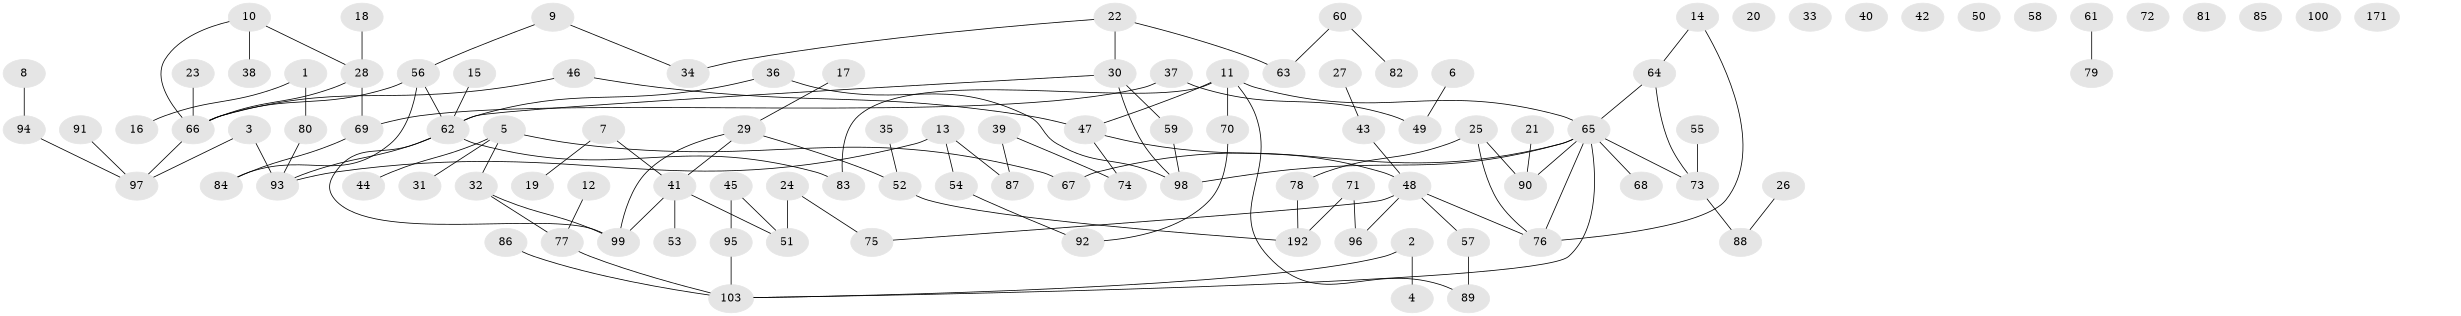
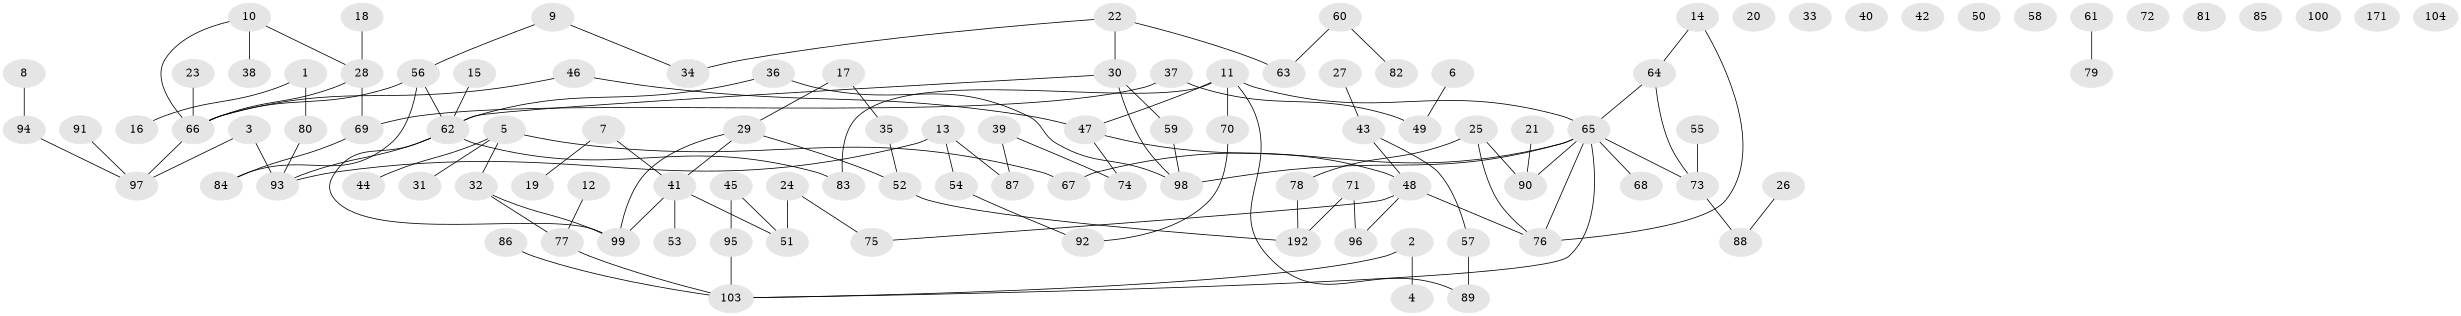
none -> (2436, 17)
none -> (865, 102)
(1439, 214) -> (1437, 171)
